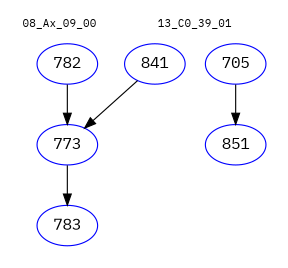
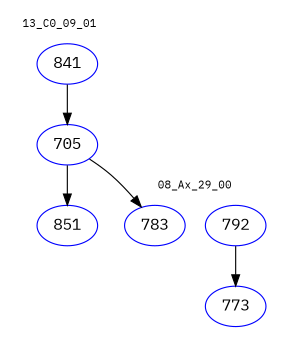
(60, 24) -> (195, 186)
(195, 24) -> (60, 24)
(67, 64) -> (236, 226)
(123, 94) -> (67, 99)
(67, 180) -> (123, 186)
